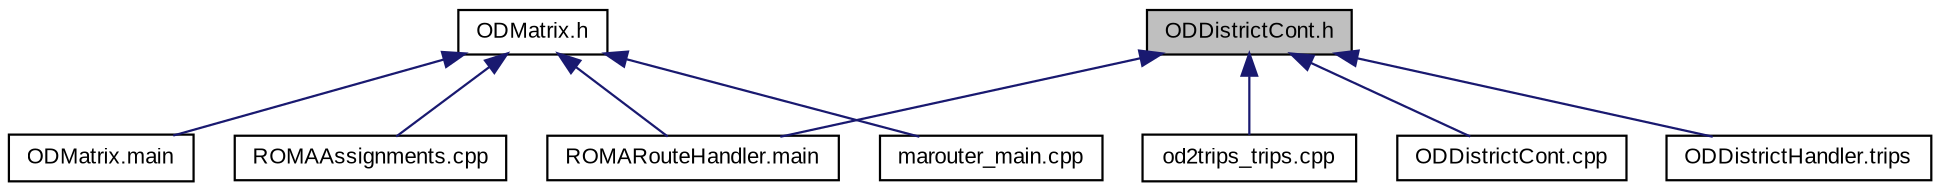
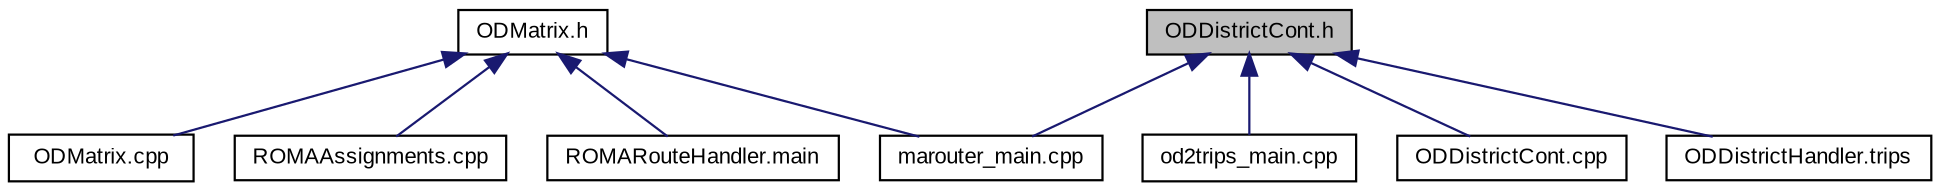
(960, 98) -> (1110, 100)
(101, 158) -> (101, 158)
(1249, 158) -> (1249, 158)
